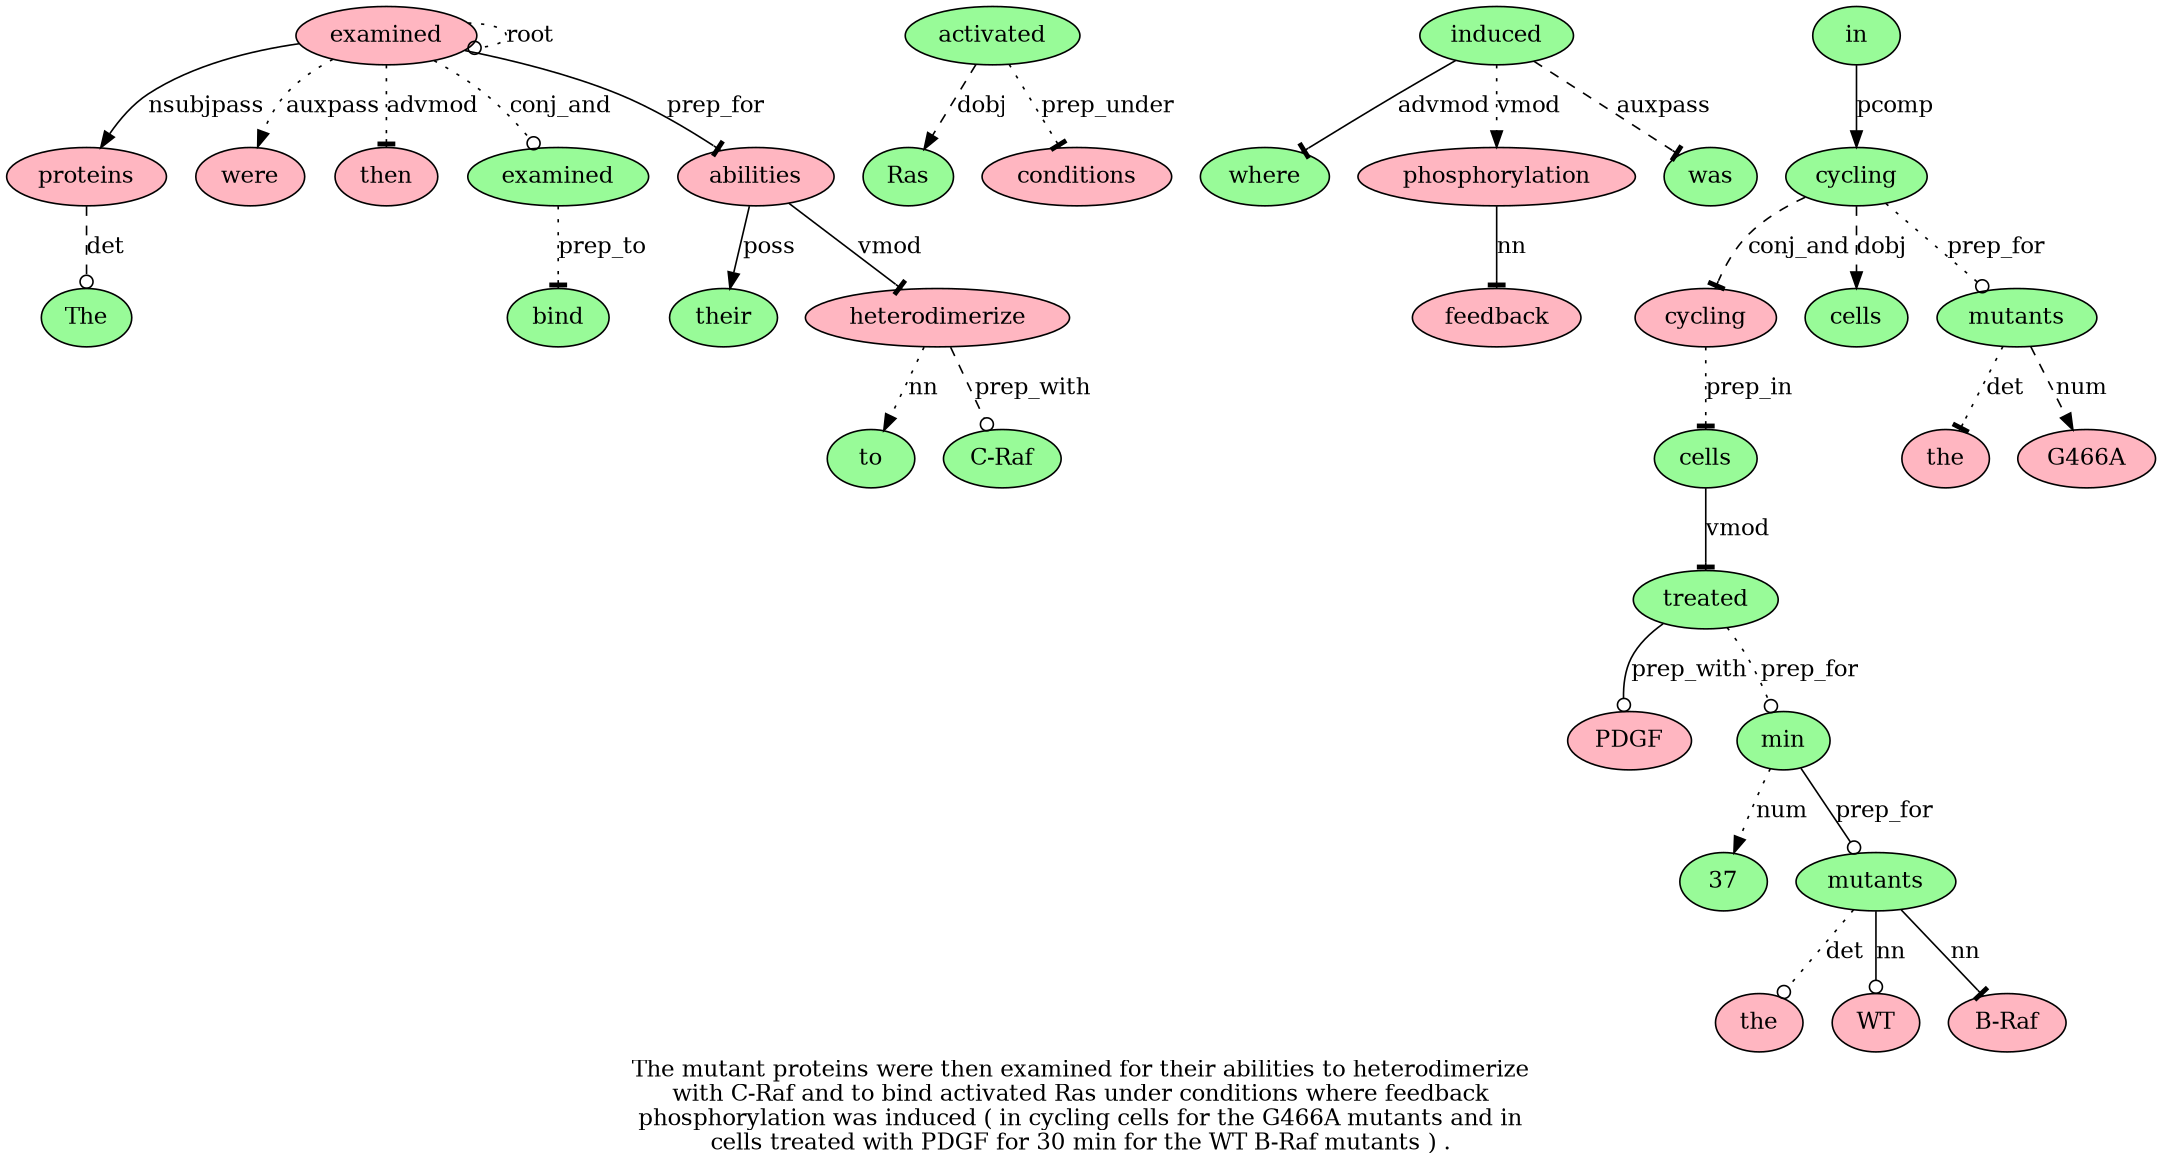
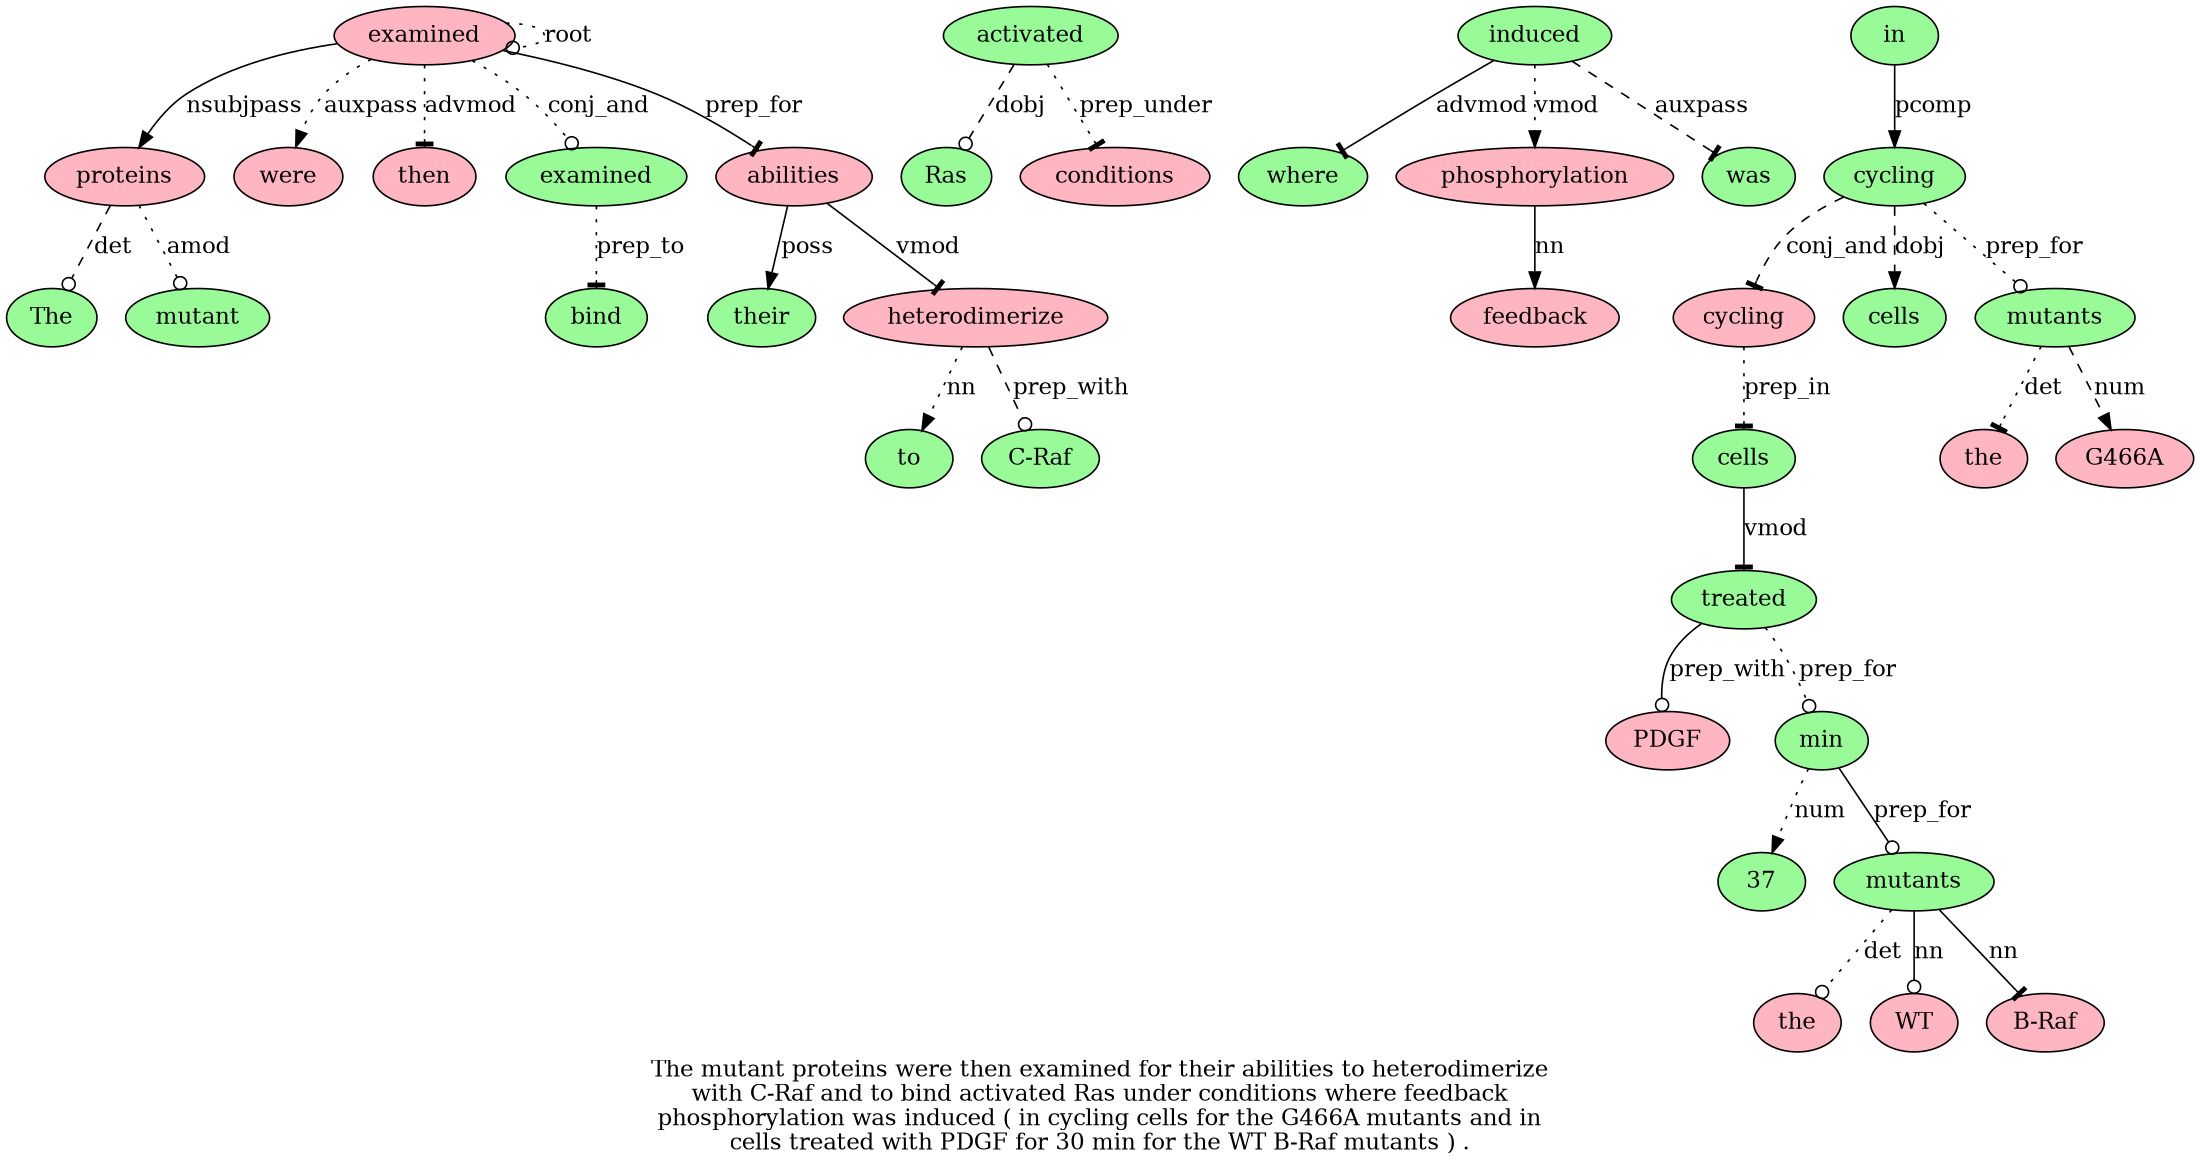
(954, 100) -> (992, 101)
(1497, 243) -> (1535, 239)
none -> (198, 318)
